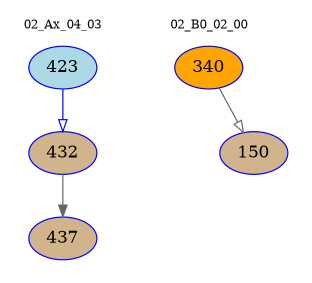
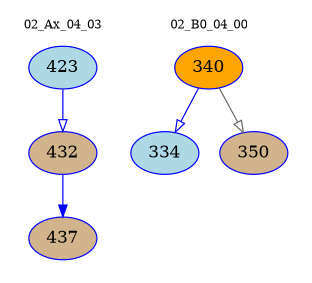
(209, 26) -> (209, 26)
none -> (165, 153)
(254, 153) -> (254, 153)
(63, 190) -> (63, 190)
